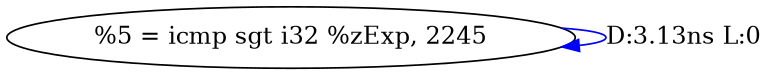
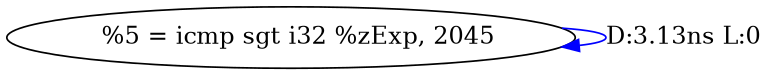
(291, 38) -> (291, 38)
